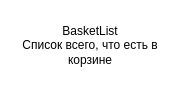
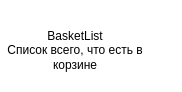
(91, 46) -> (76, 51)
